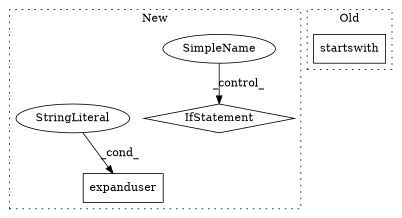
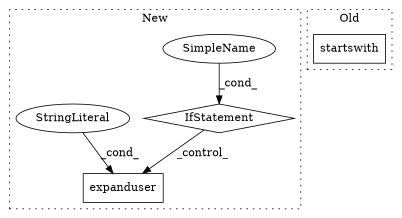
(238, 84) -> (238, 84)
none -> (177, 149)
